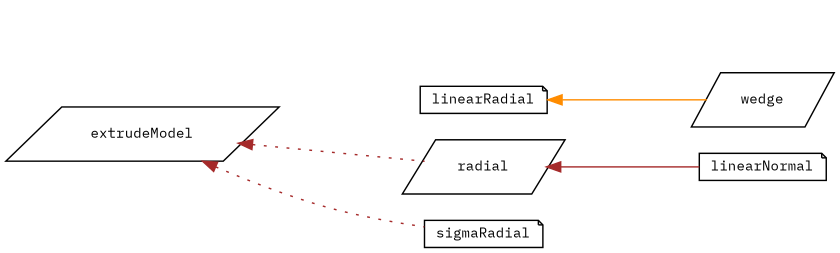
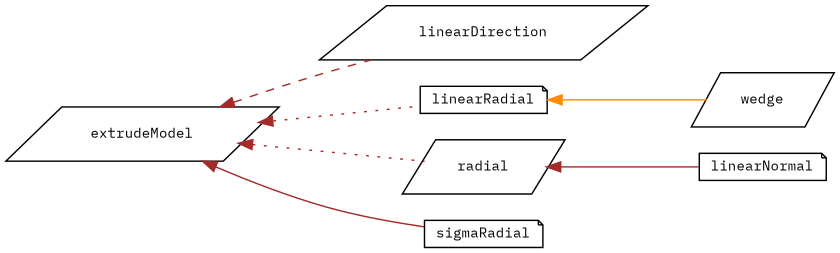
none -> (484, 33)
none -> (347, 114)
(318, 205) -> (318, 205)
